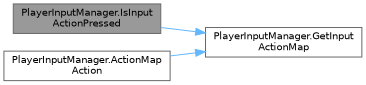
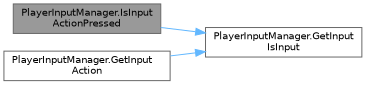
(284, 42) -> (284, 42)
(87, 66) -> (87, 66)
